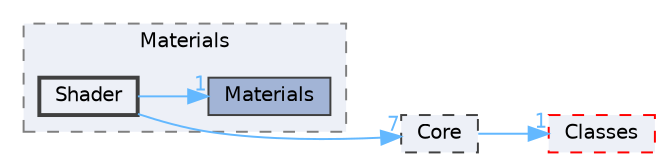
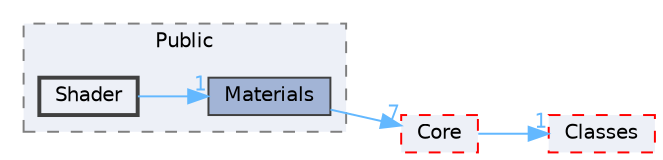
(185, 42) -> (185, 42)
(440, 134) -> (440, 134)
(258, 137) -> (358, 116)
